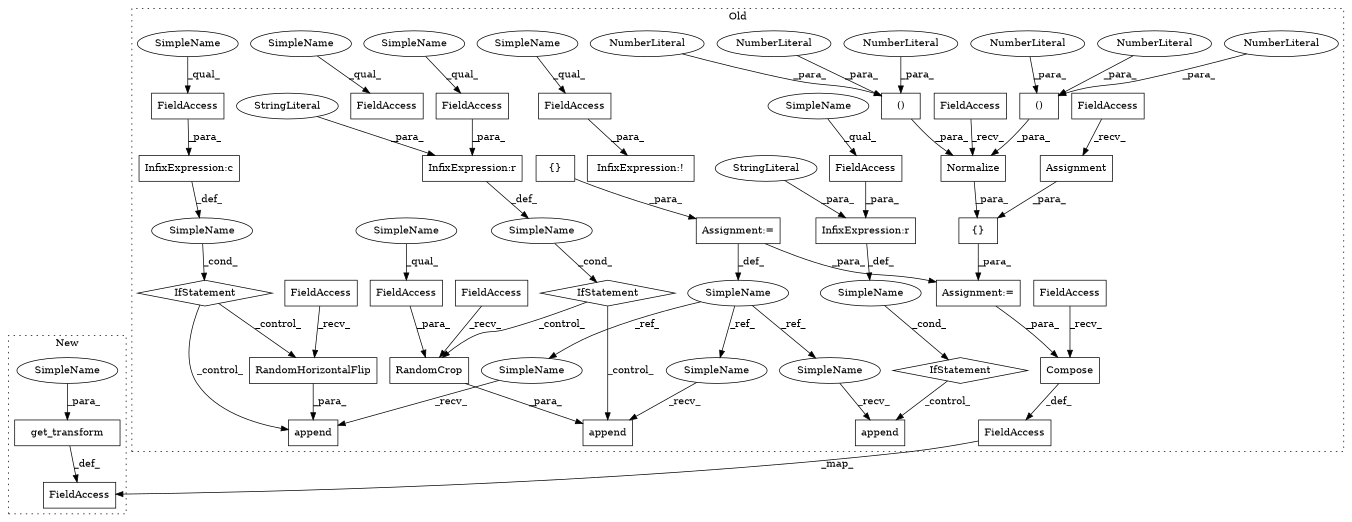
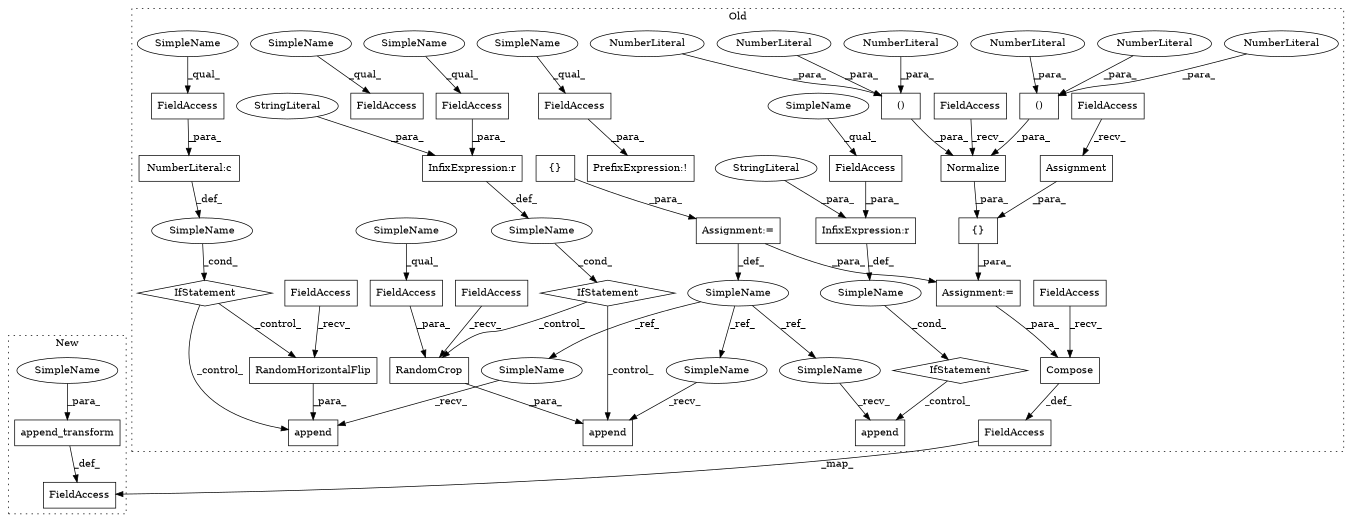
(189, 168) -> (189, 168)
(641, 168) -> (641, 168)
(67, 433) -> (67, 433)
